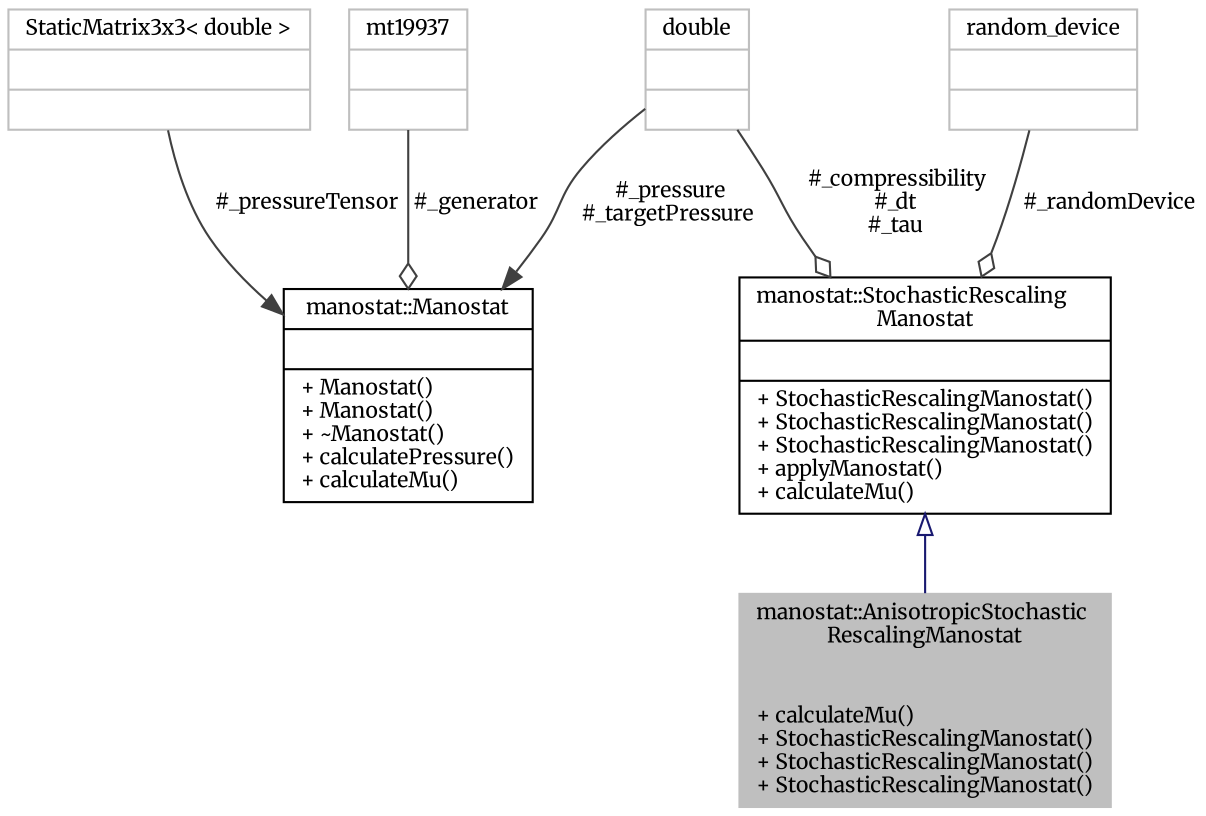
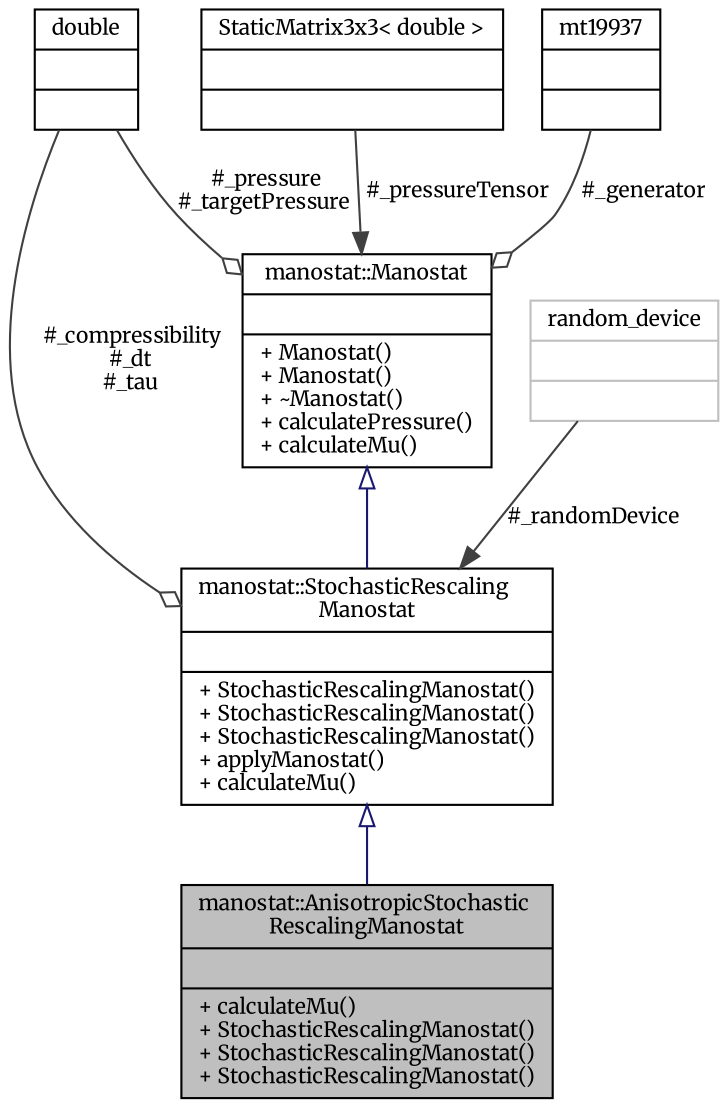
(159, 70) -> (352, 70)
(408, 70) -> (601, 70)
(697, 70) -> (86, 70)
(571, 183) -> (163, 199)
(1012, 192) -> (526, 486)
none -> (367, 529)
(925, 700) -> (367, 992)
